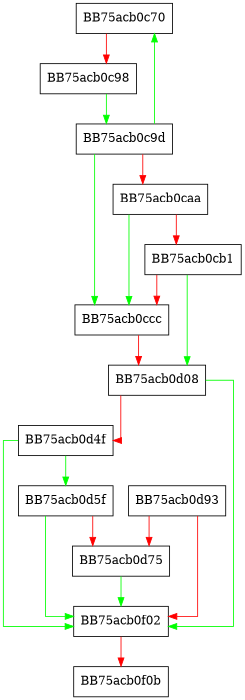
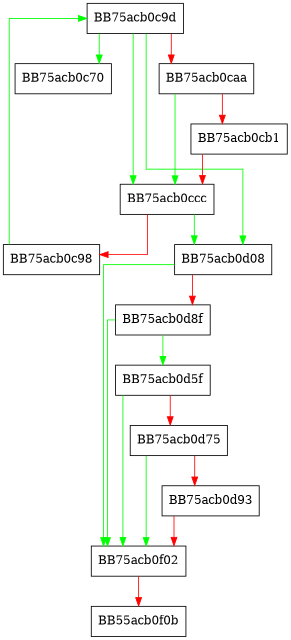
(106, 44) -> (147, 254)
(187, 316) -> (160, 169)
(139, 346) -> (194, 225)
(66, 441) -> (163, 320)
(149, 527) -> (195, 466)
(121, 682) -> (139, 621)
